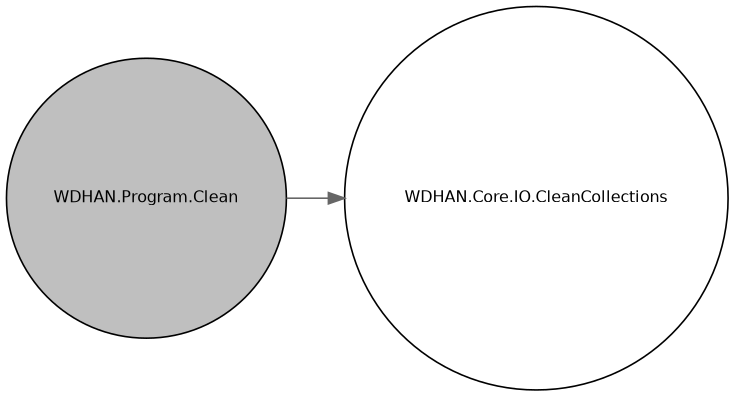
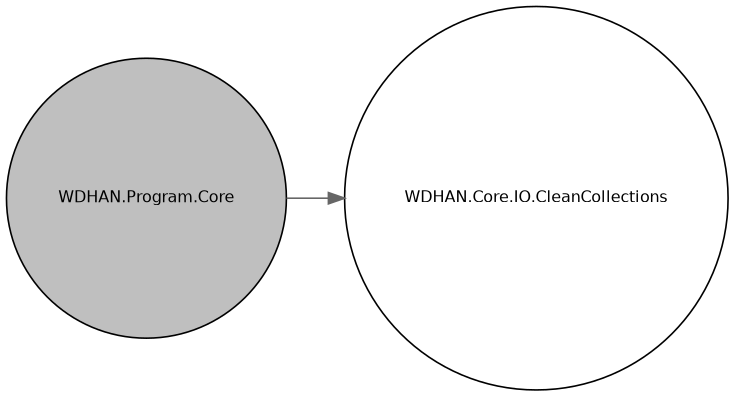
(146, 198) -> (146, 198)
